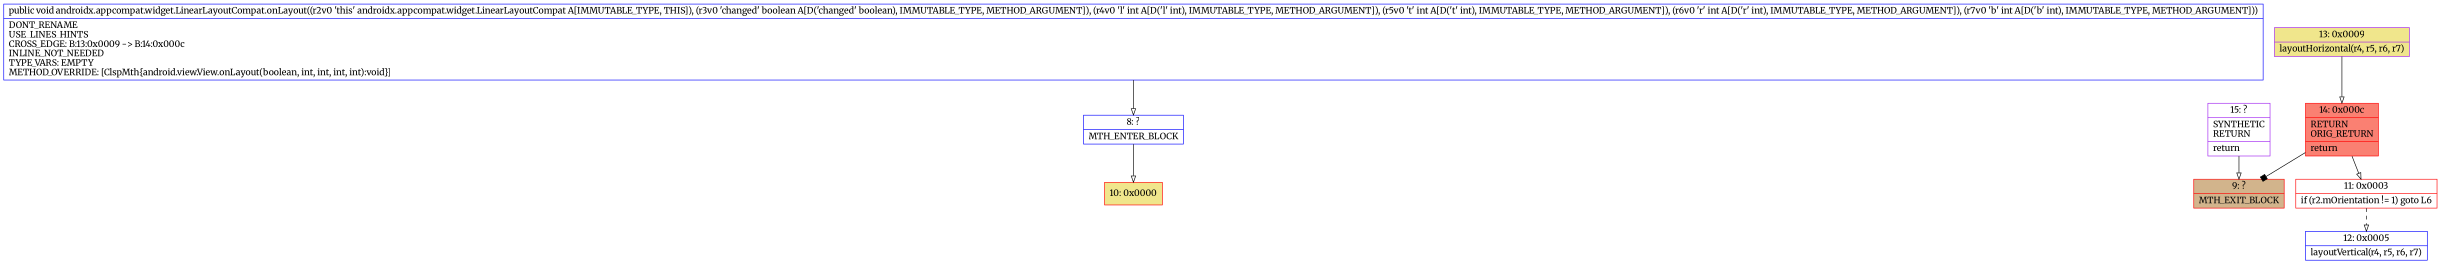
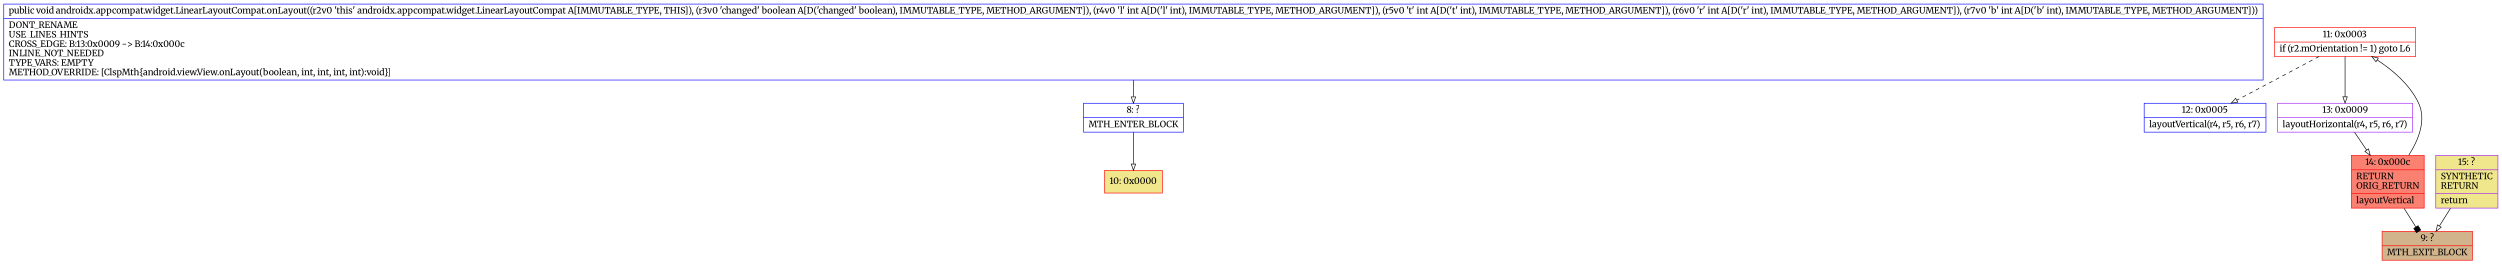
(2342, 42) -> (2345, 118)
none -> (2345, 77)
(2239, 130) -> (2467, 182)
(2324, 148) -> (2386, 201)
